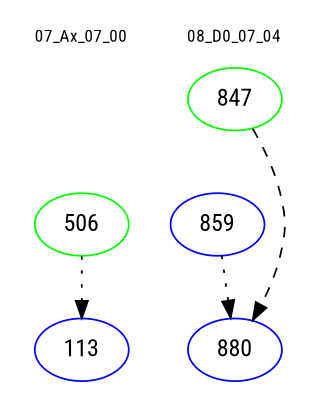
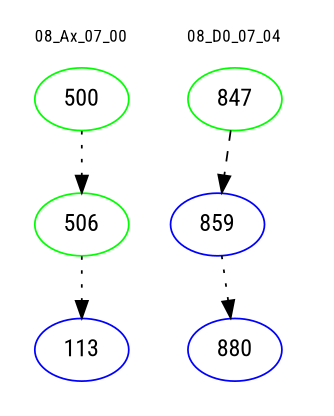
(82, 37) -> (82, 37)
none -> (82, 99)
(284, 216) -> (228, 153)
